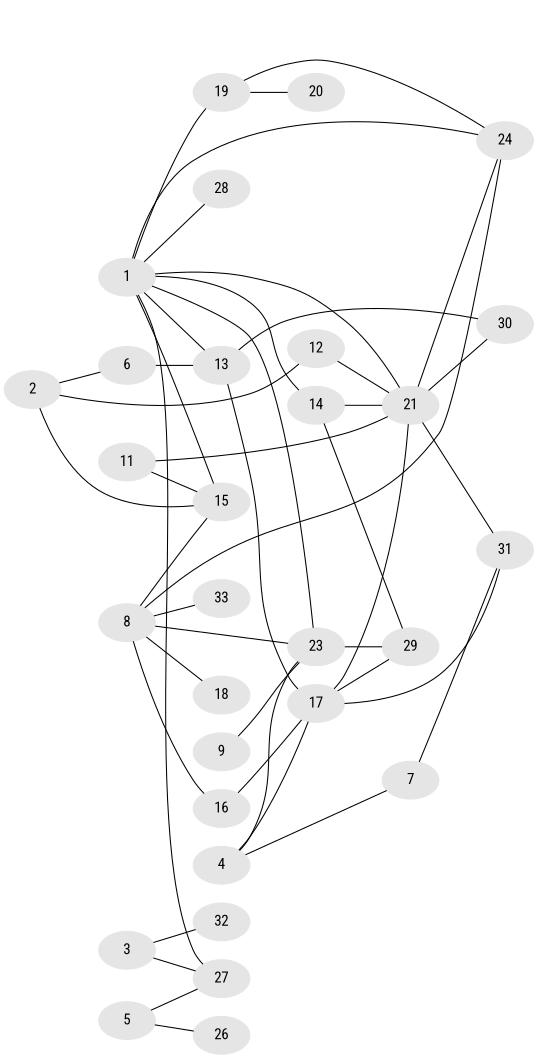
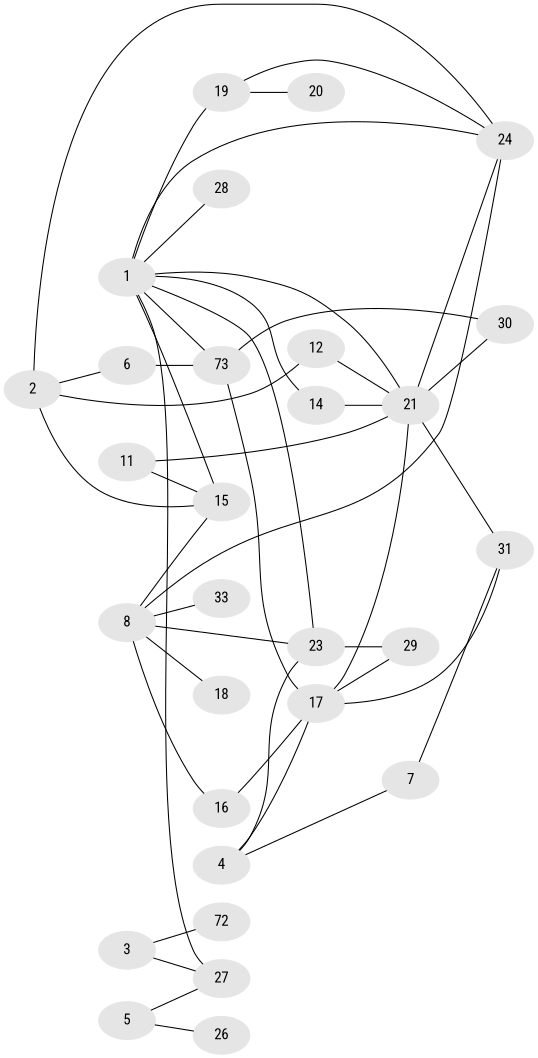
none -> (158, 23)
(222, 365) -> (222, 365)
(363, 526) -> none
(222, 752) -> none
(222, 922) -> (222, 922)
